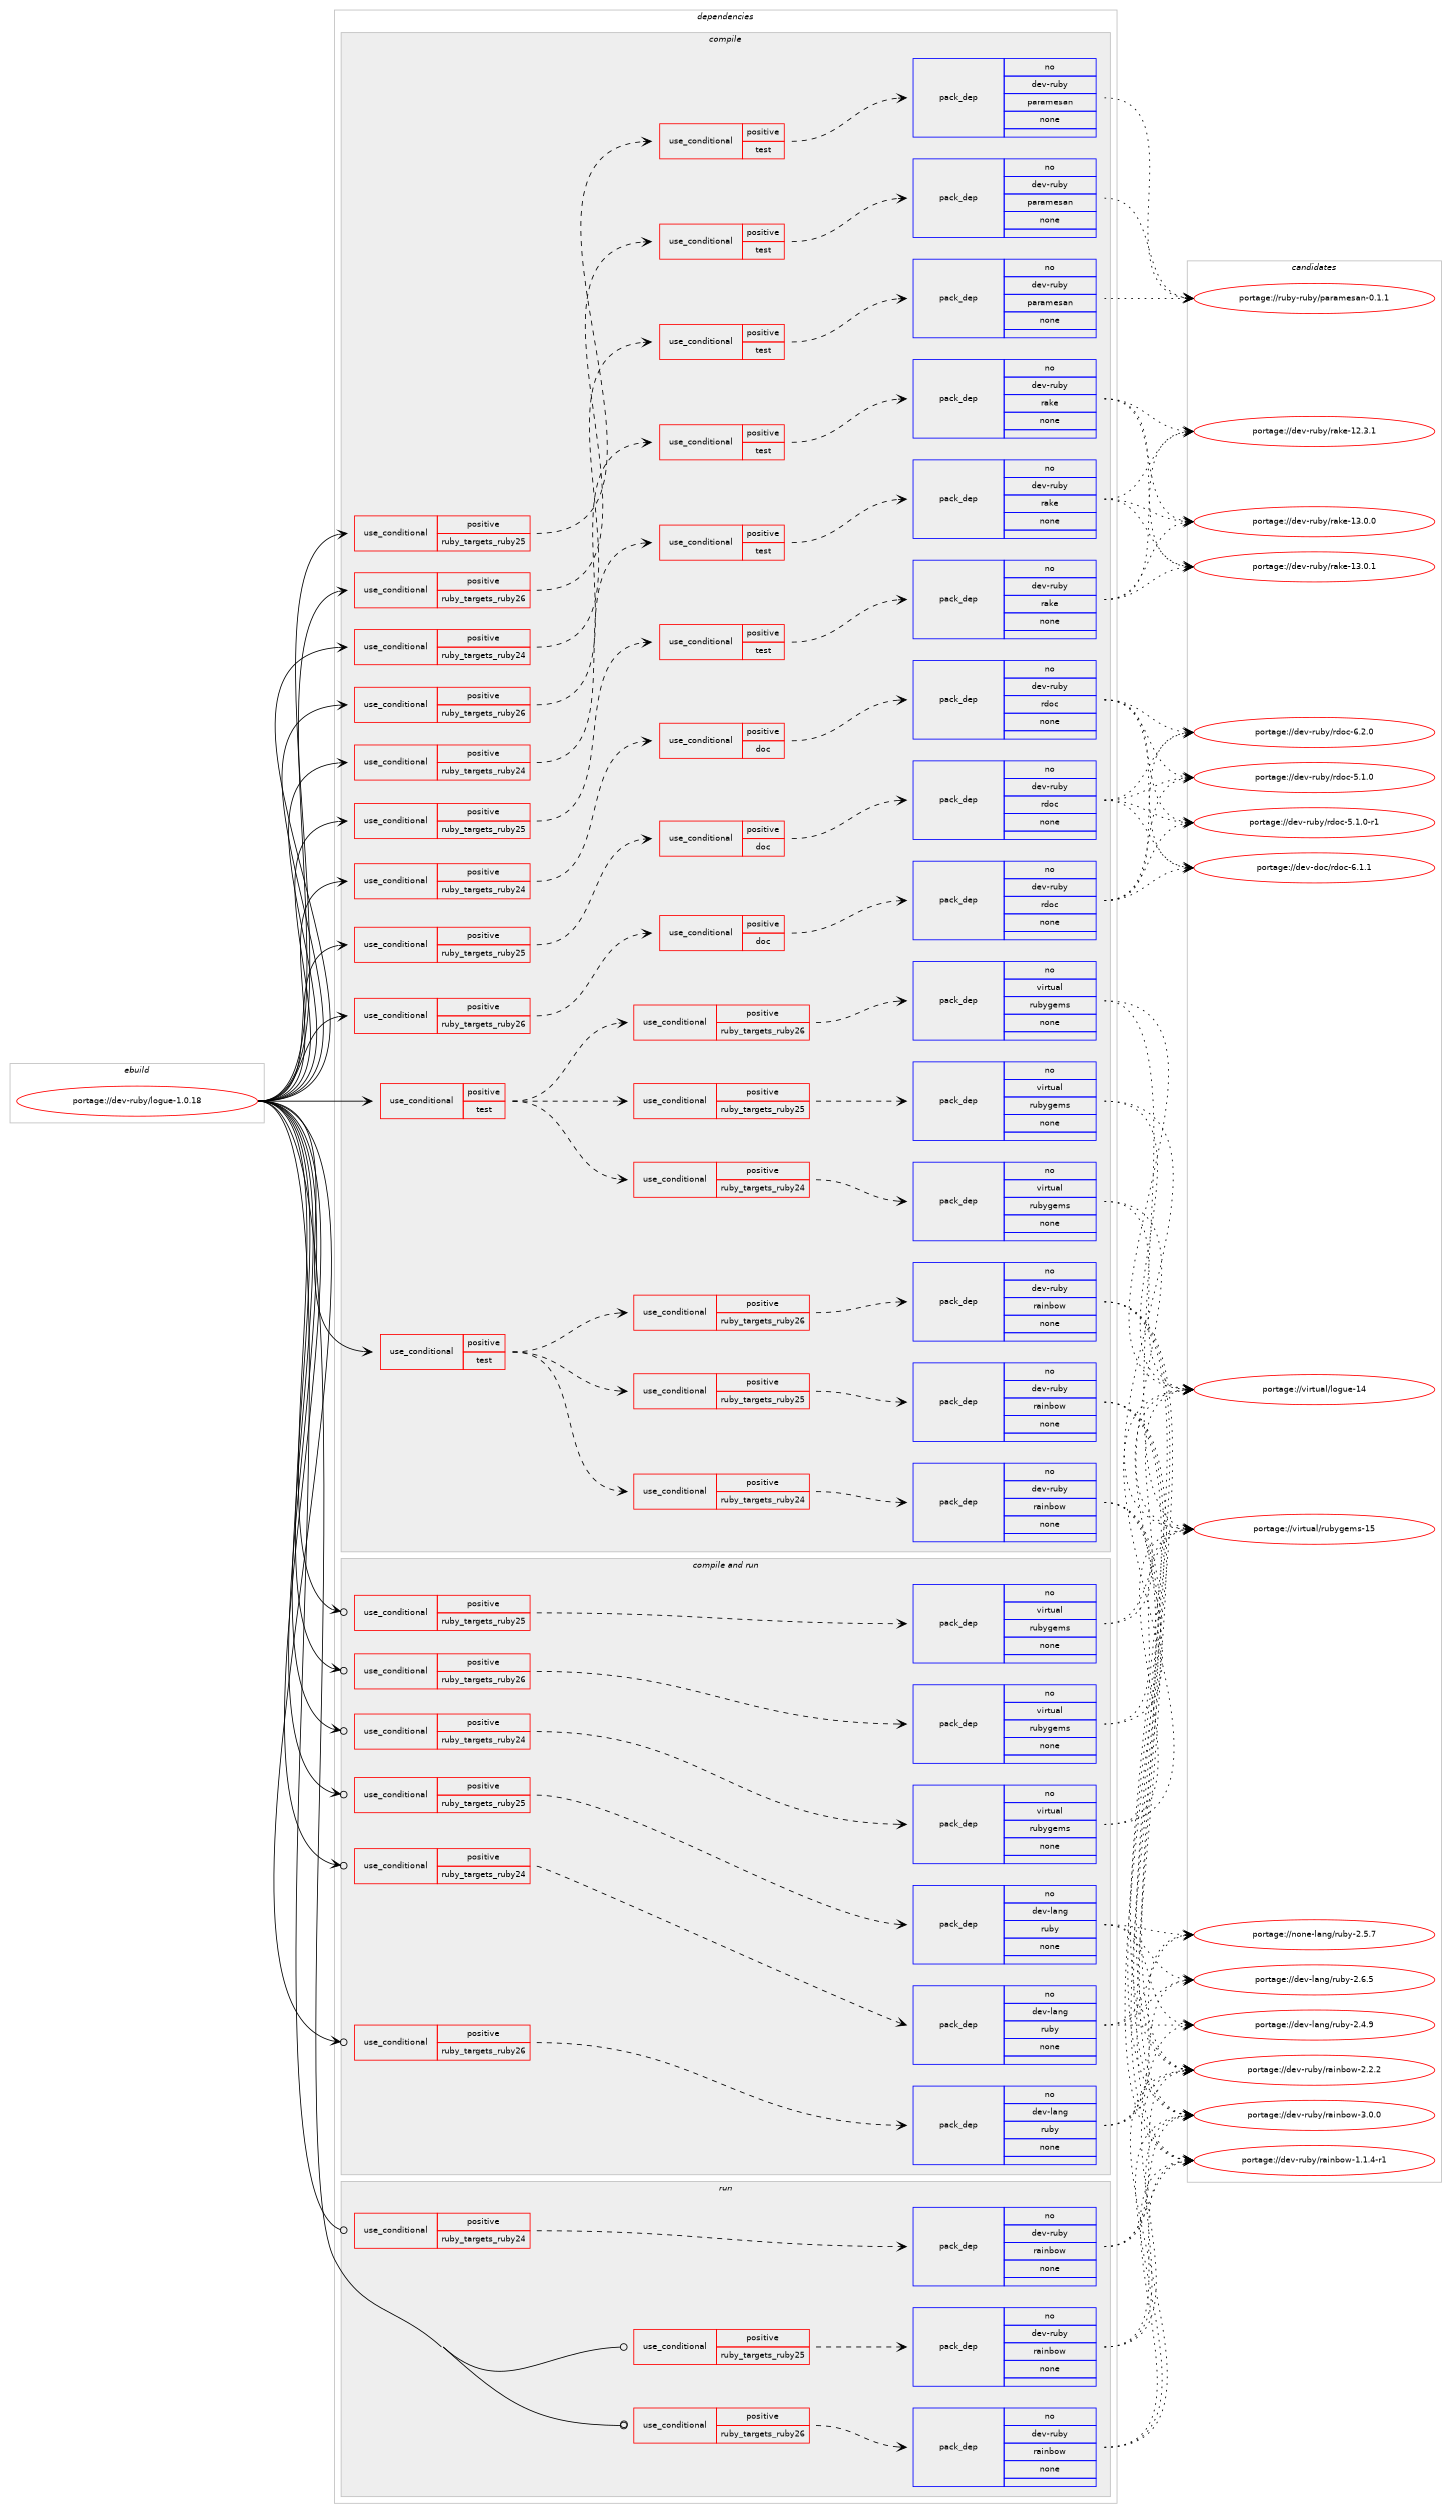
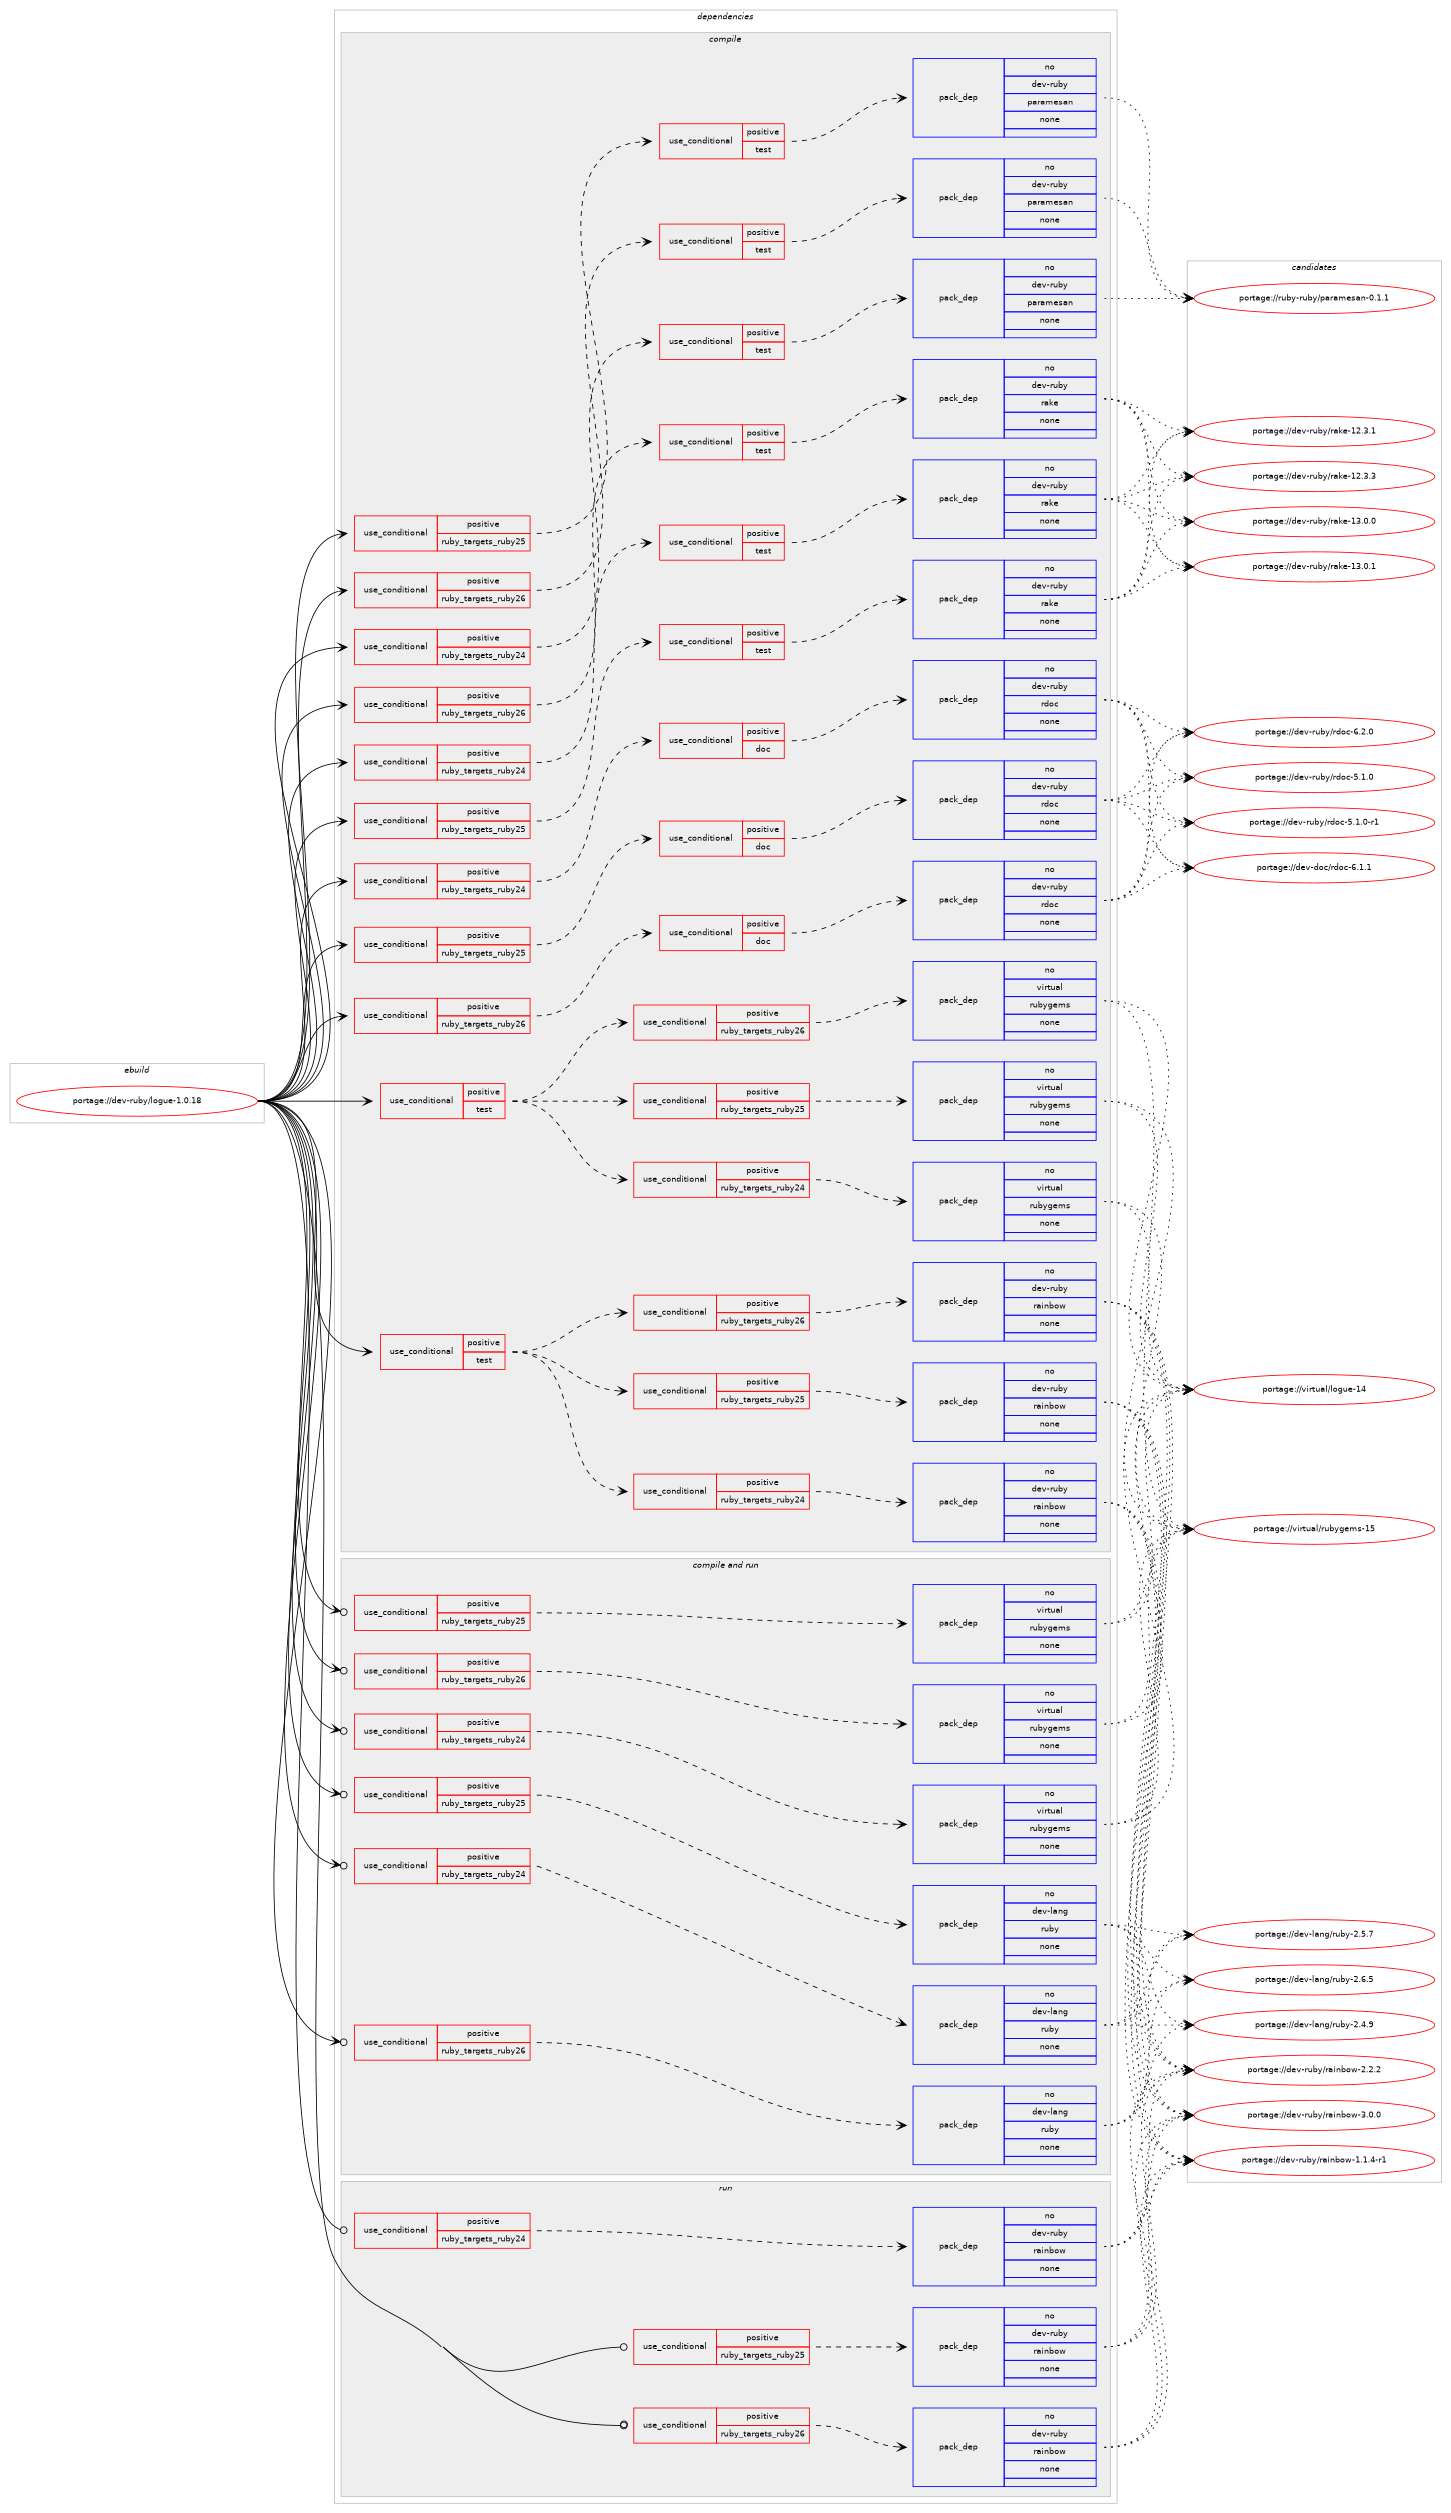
none -> (1314, 477)
(1314, 1935) -> (1314, 1935)
